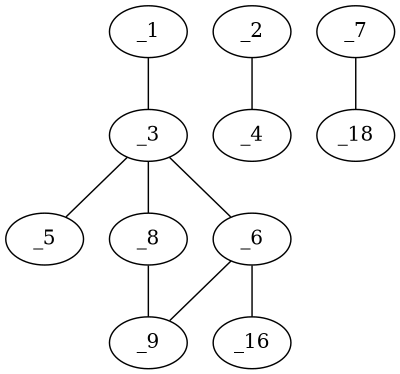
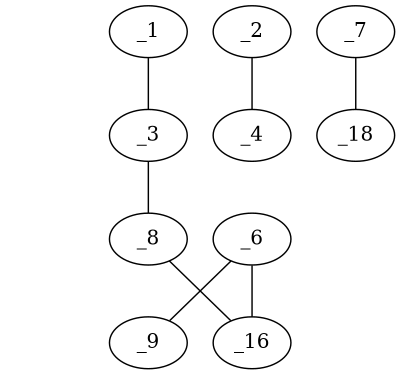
(200, 187) -> none
(45, 239) -> none
(148, 291) -> (194, 285)
